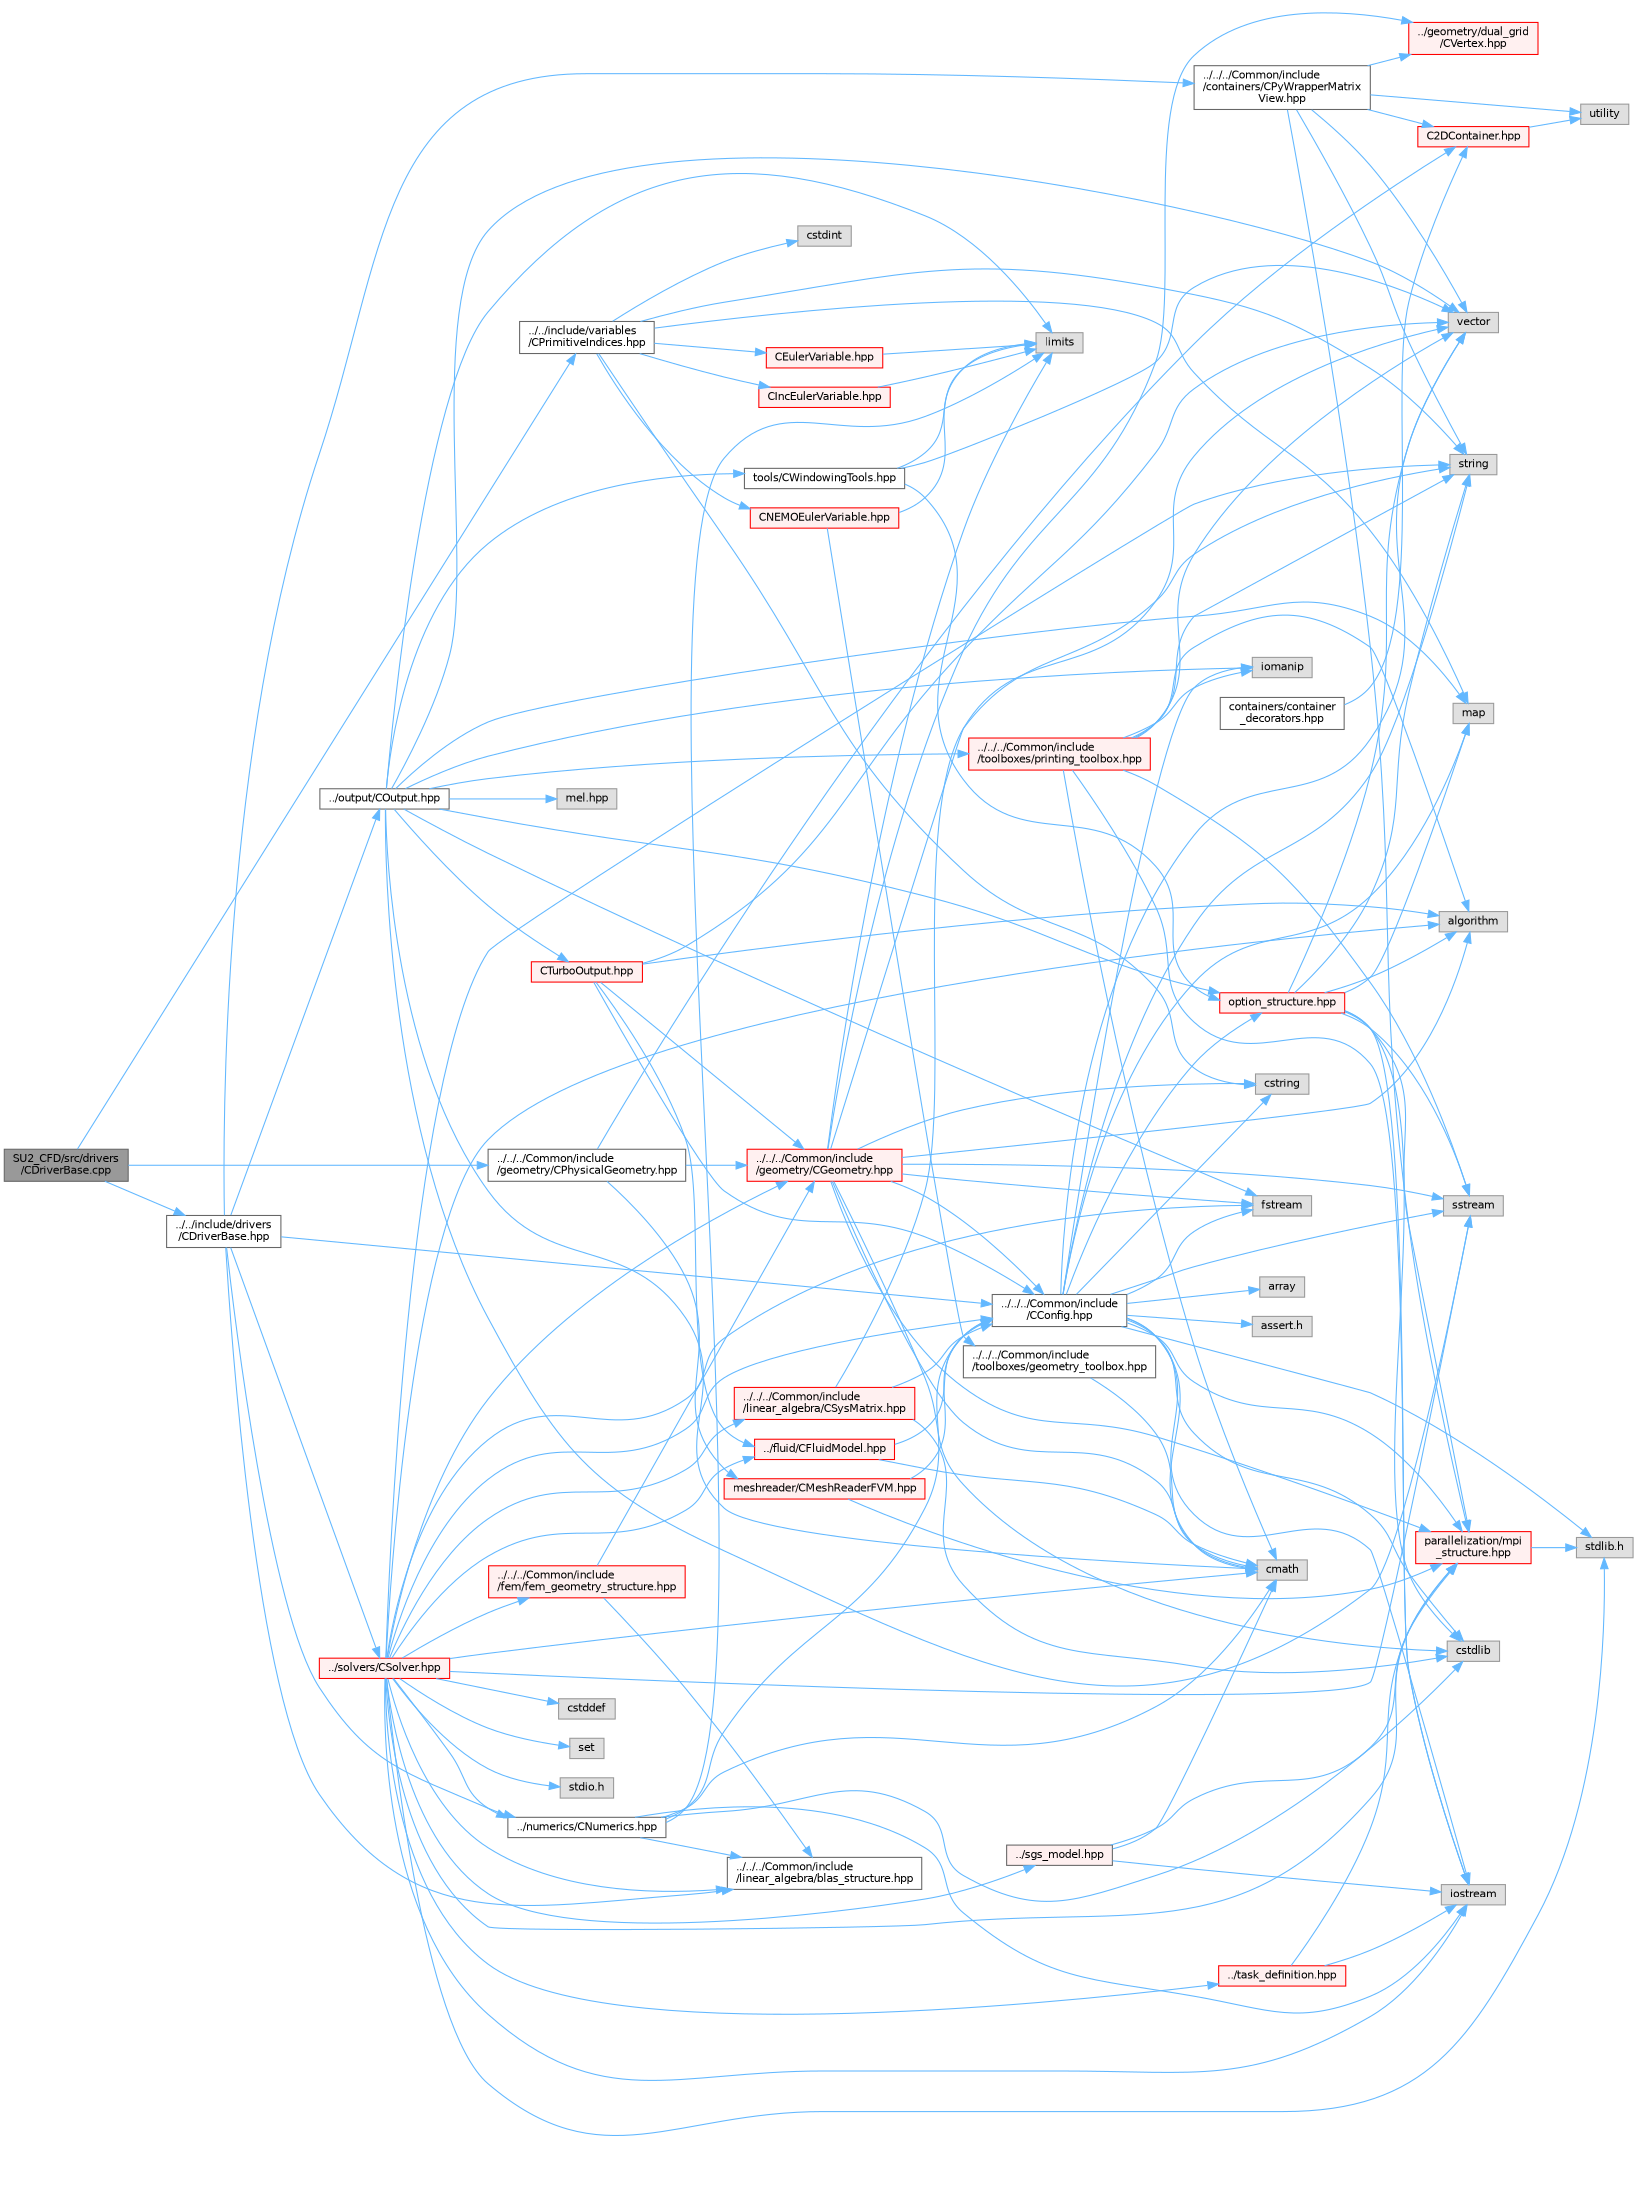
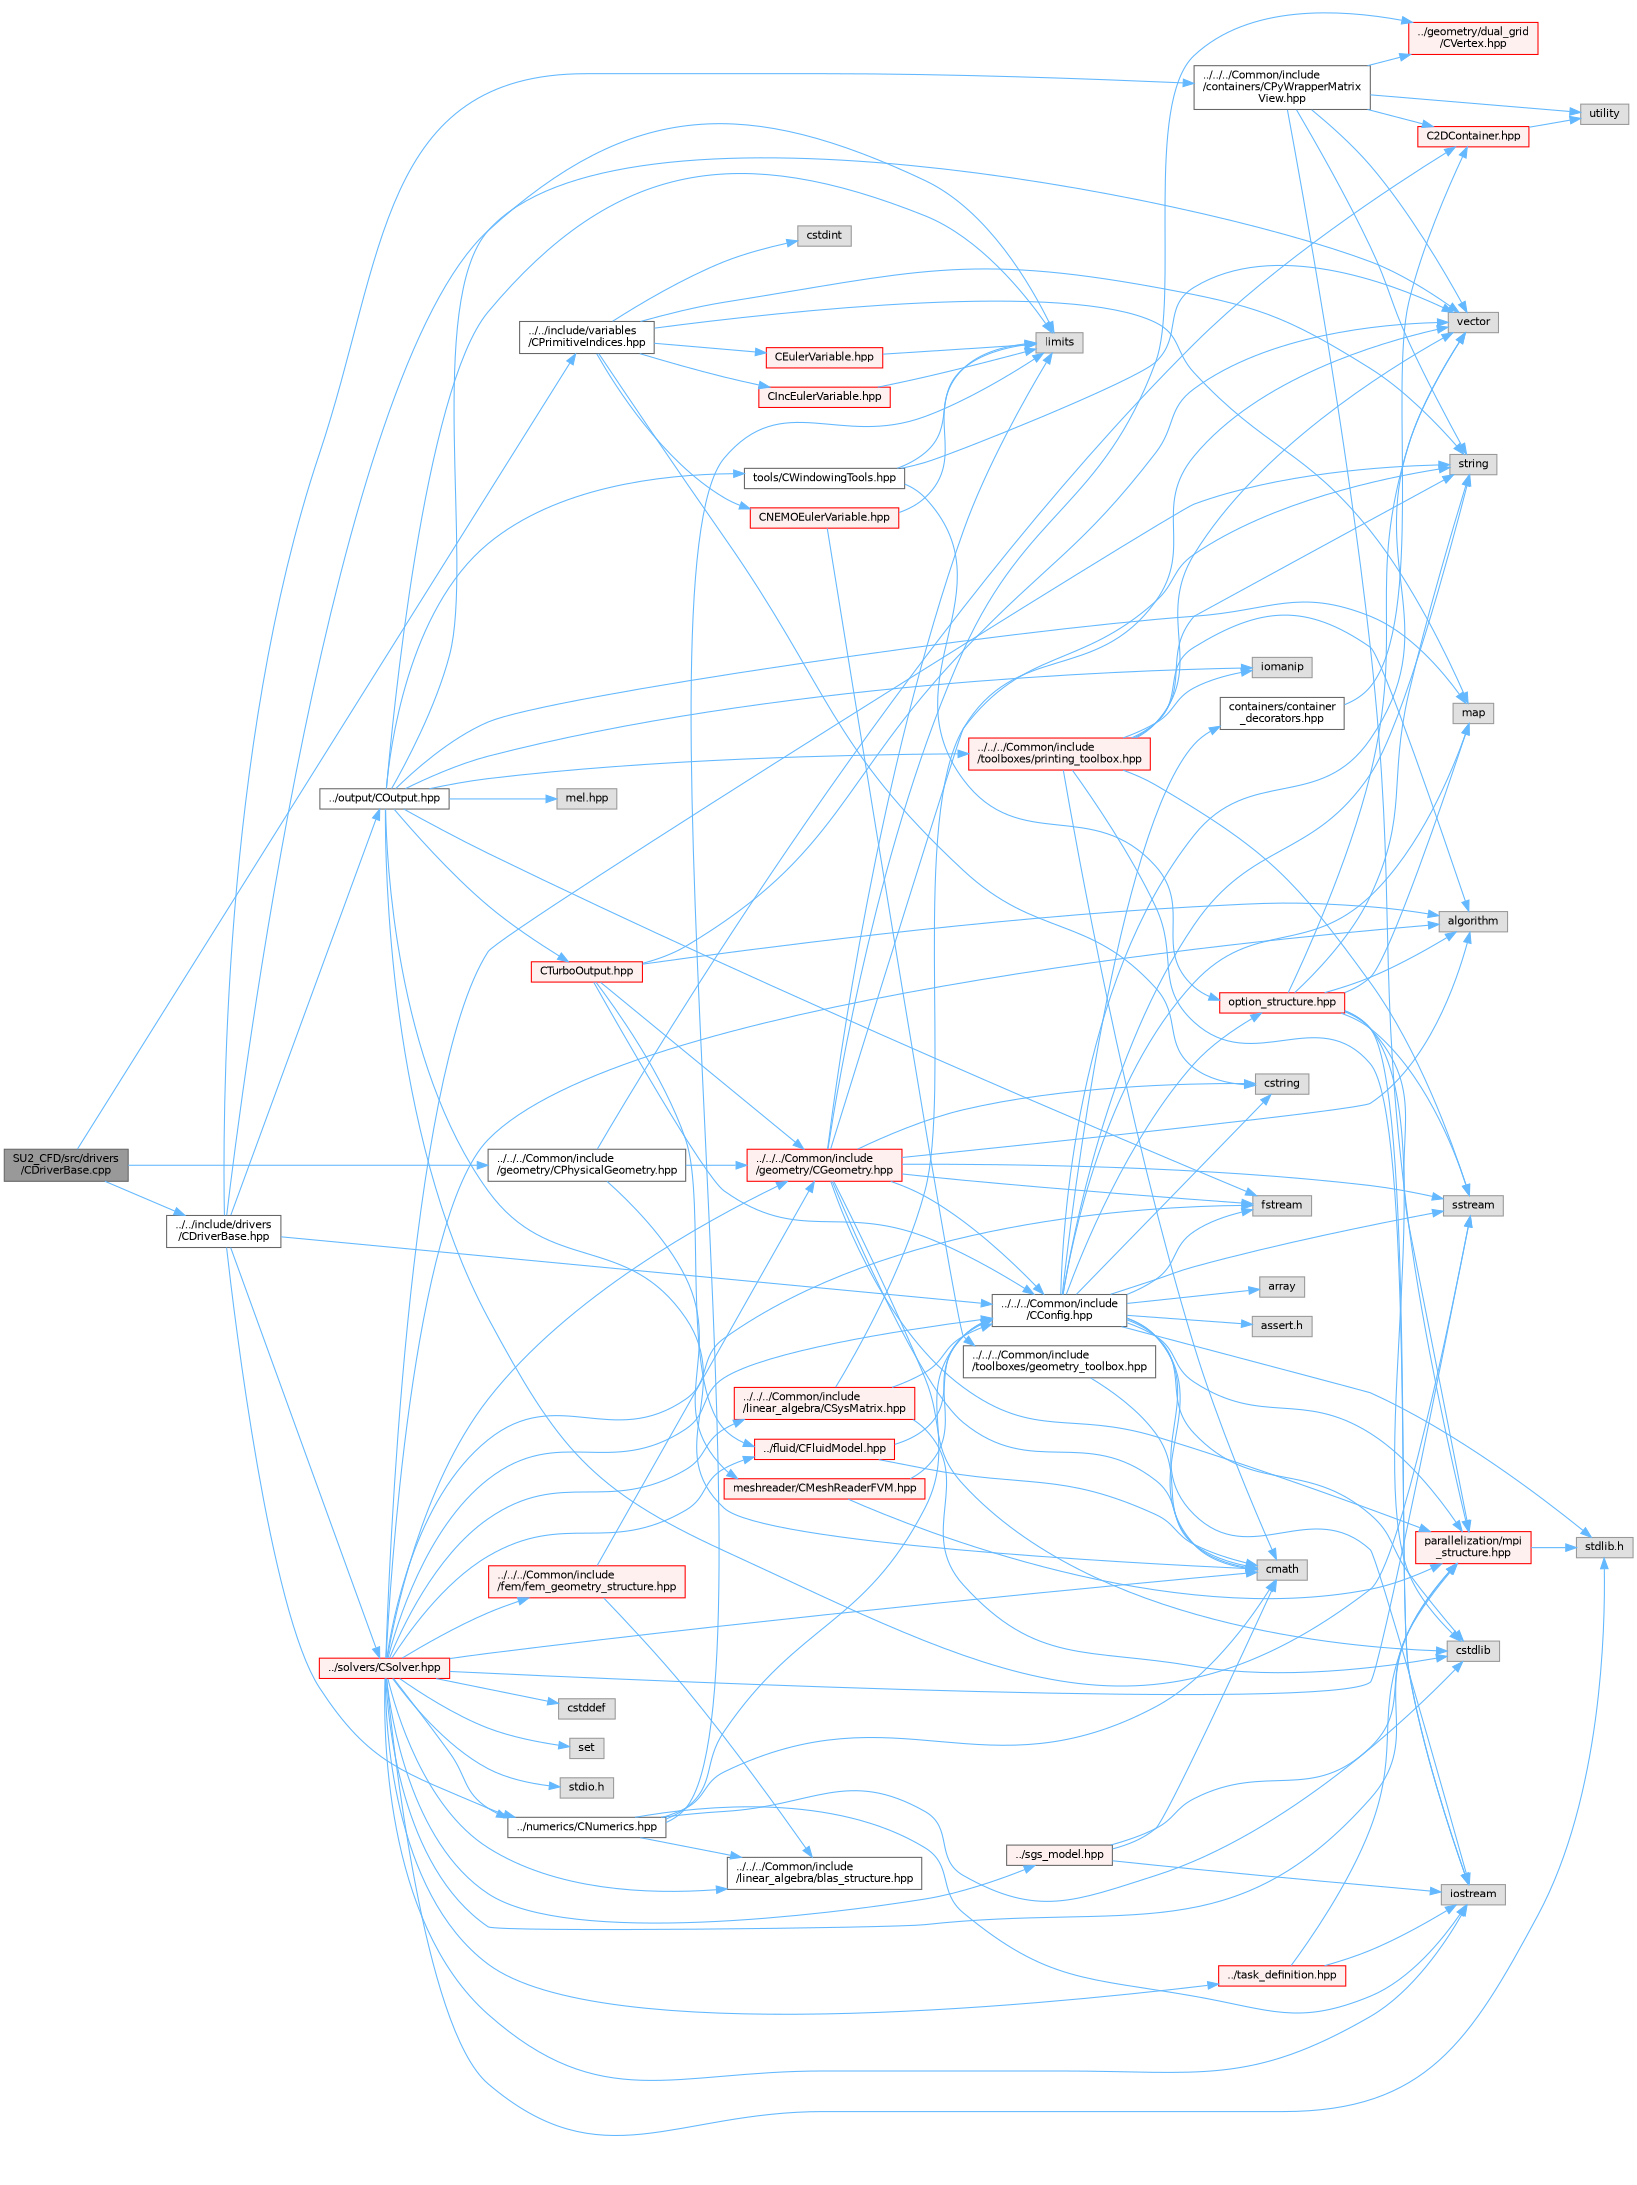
(831, 874) -> none
(1123, 945) -> (1119, 945)
(296, 1742) -> (400, 387)
